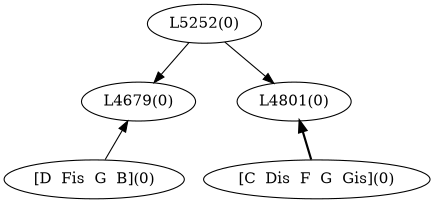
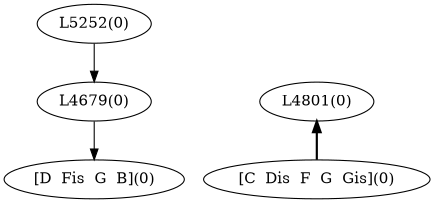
(245, 59) -> none
(114, 145) -> (94, 135)
